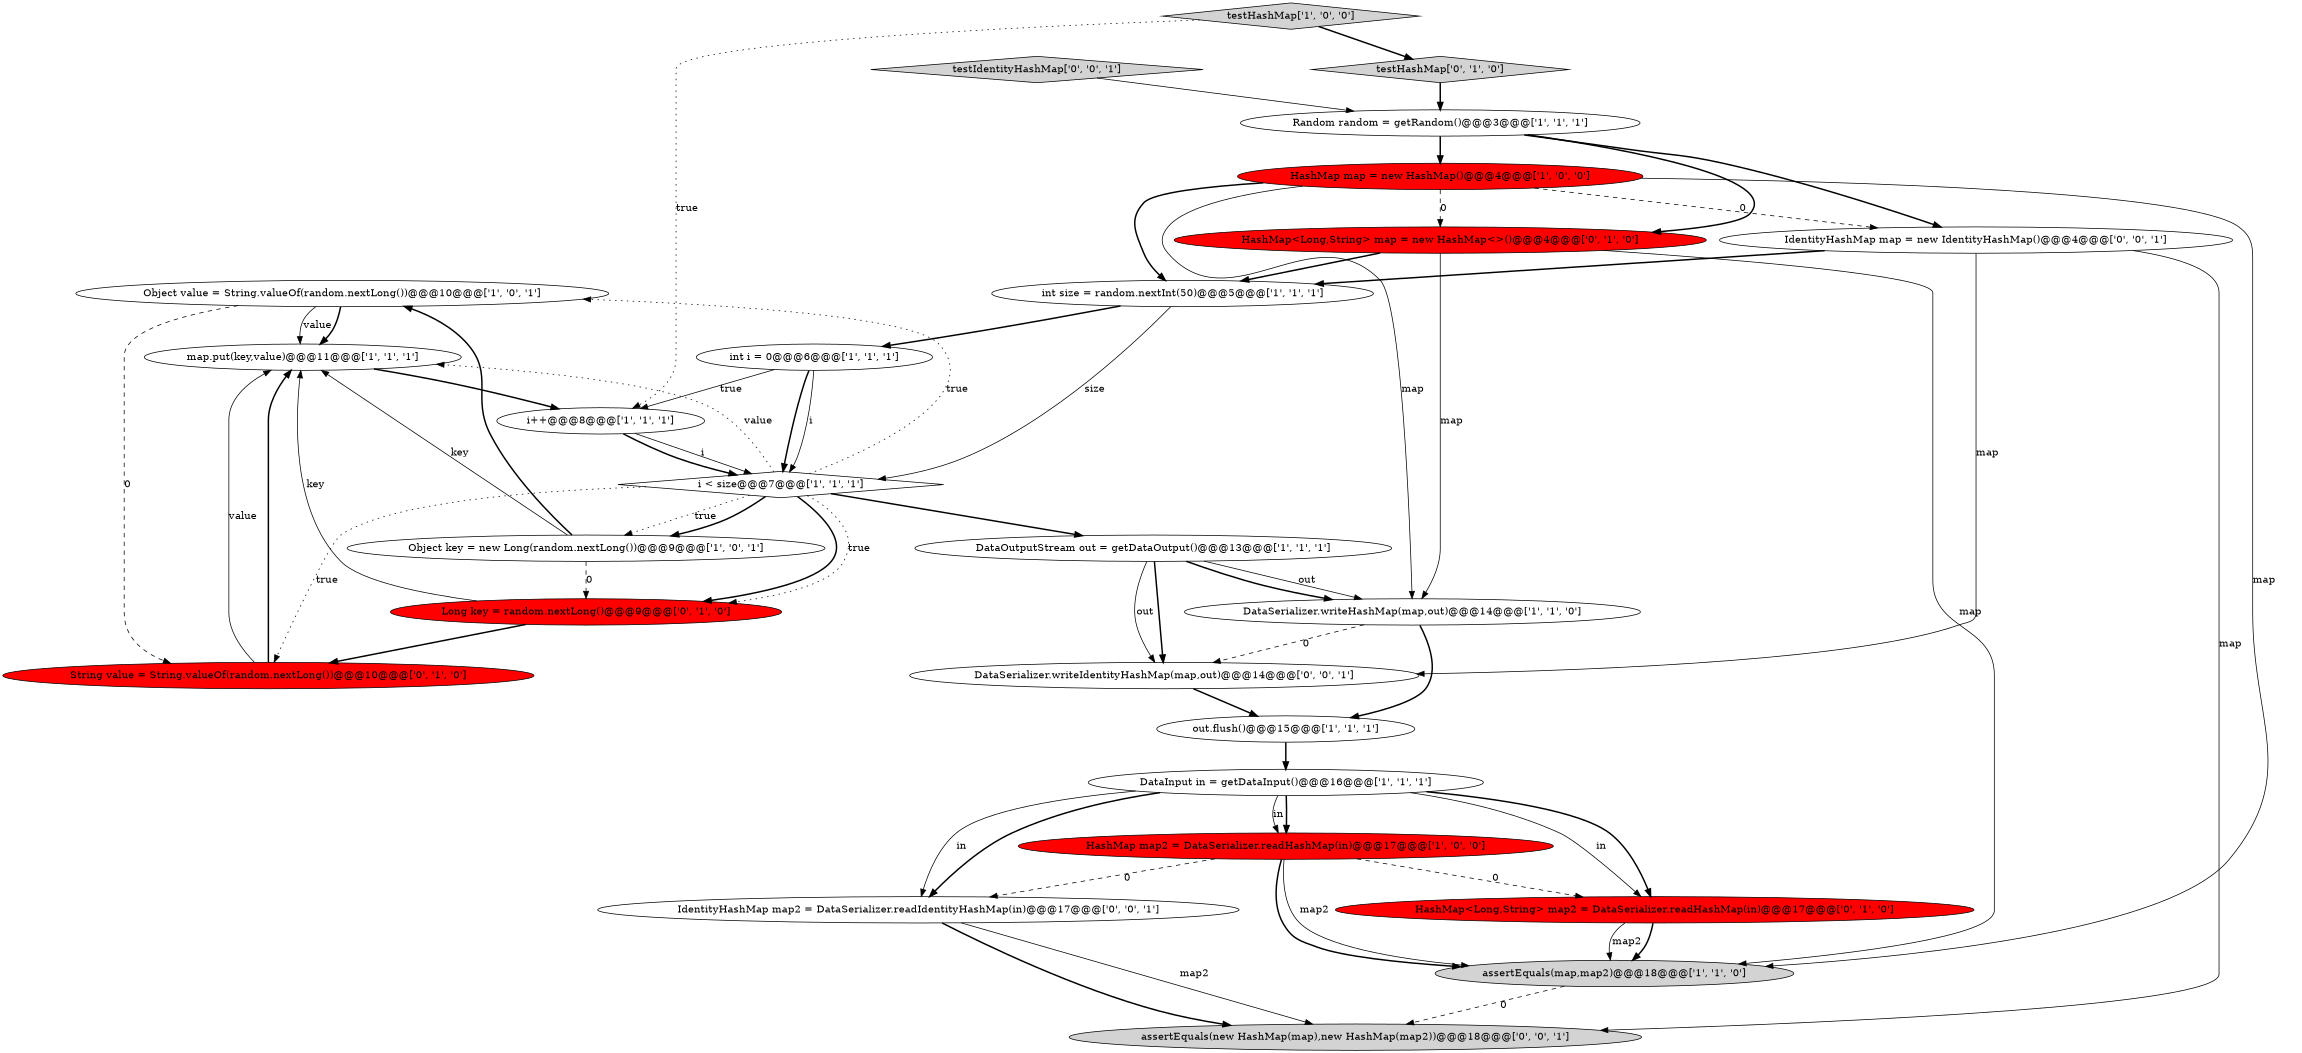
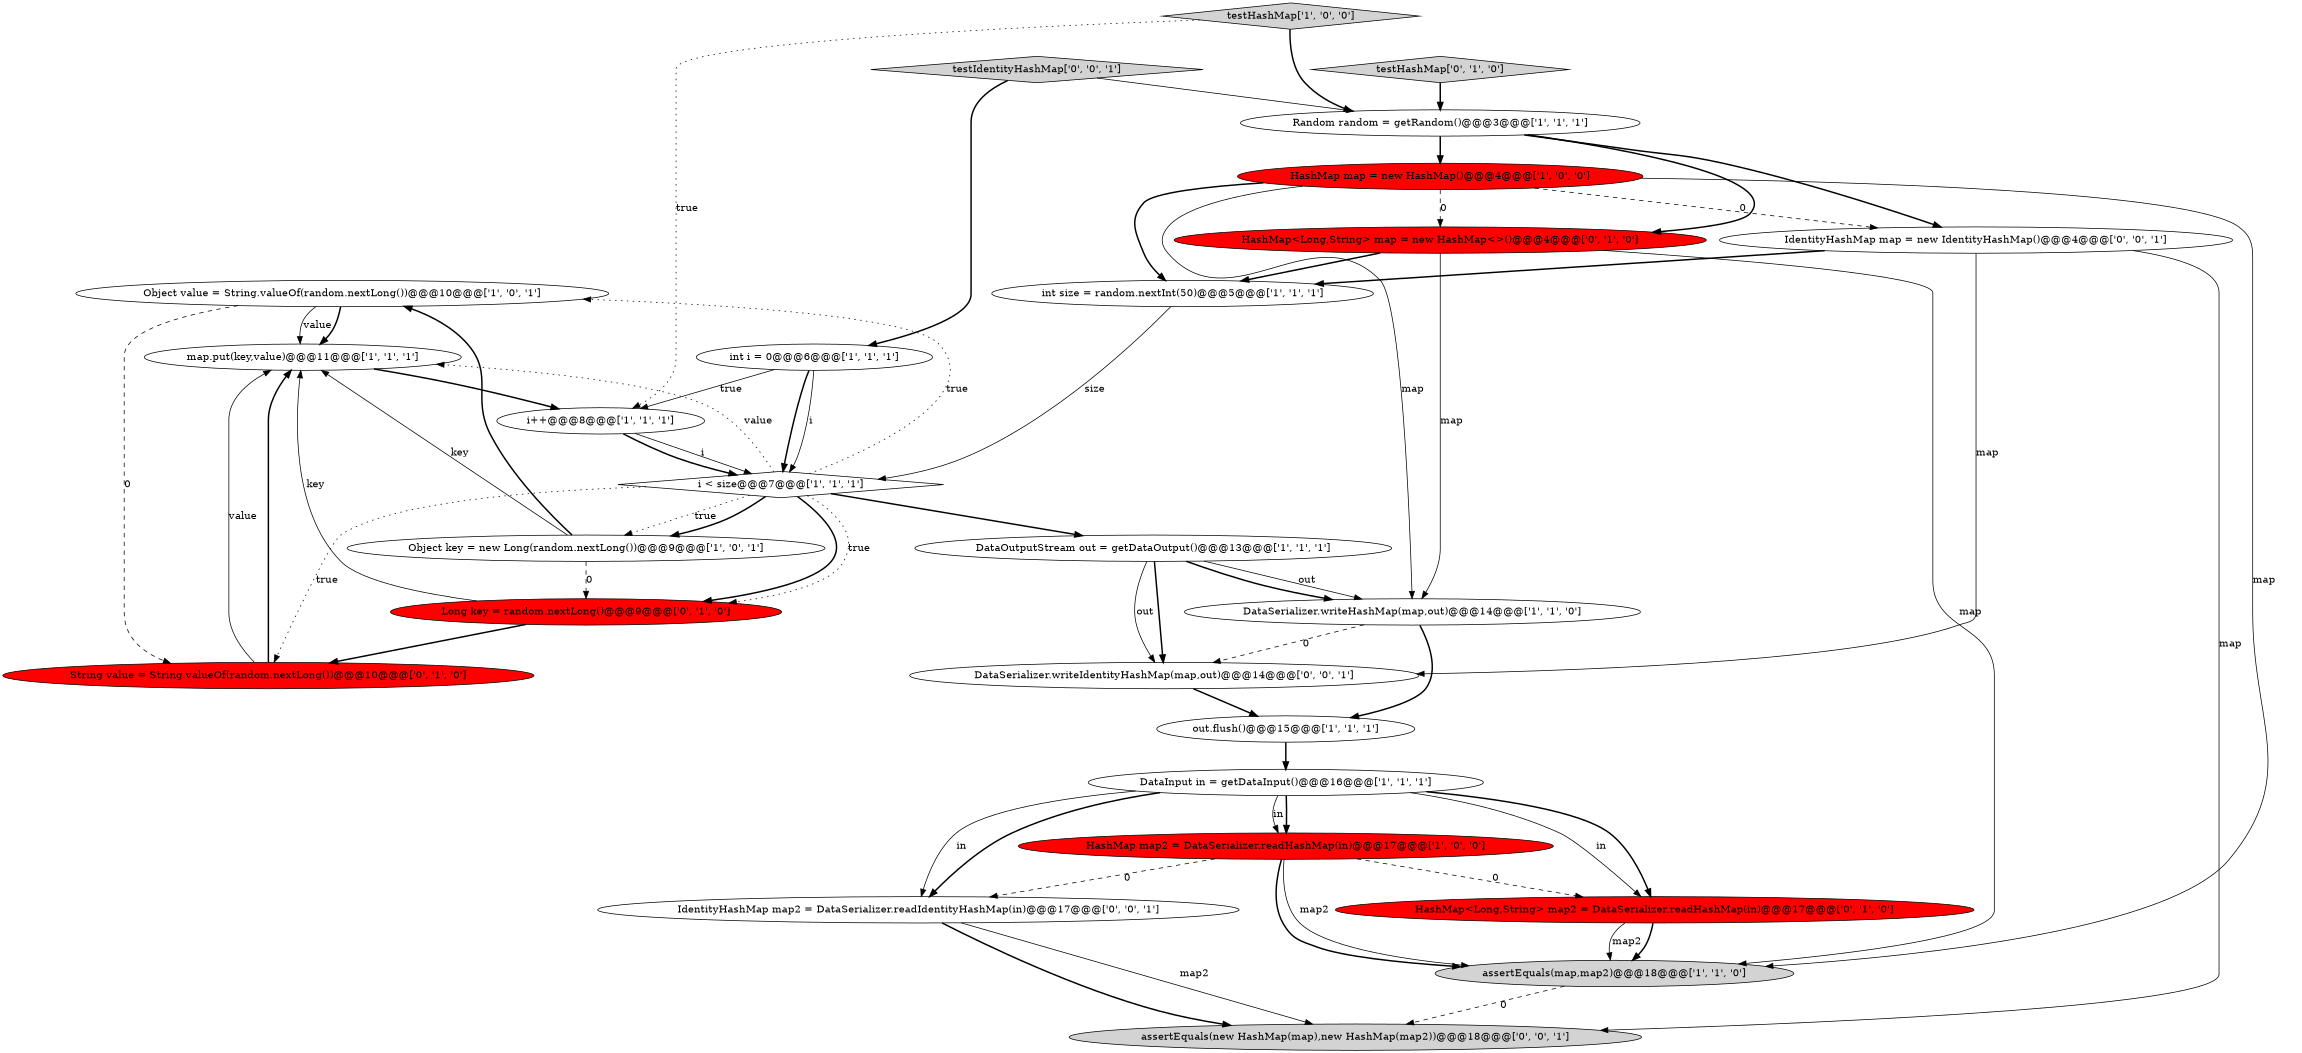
(1362, 42) -> (1302, 79)
(1006, 327) -> (971, 235)
